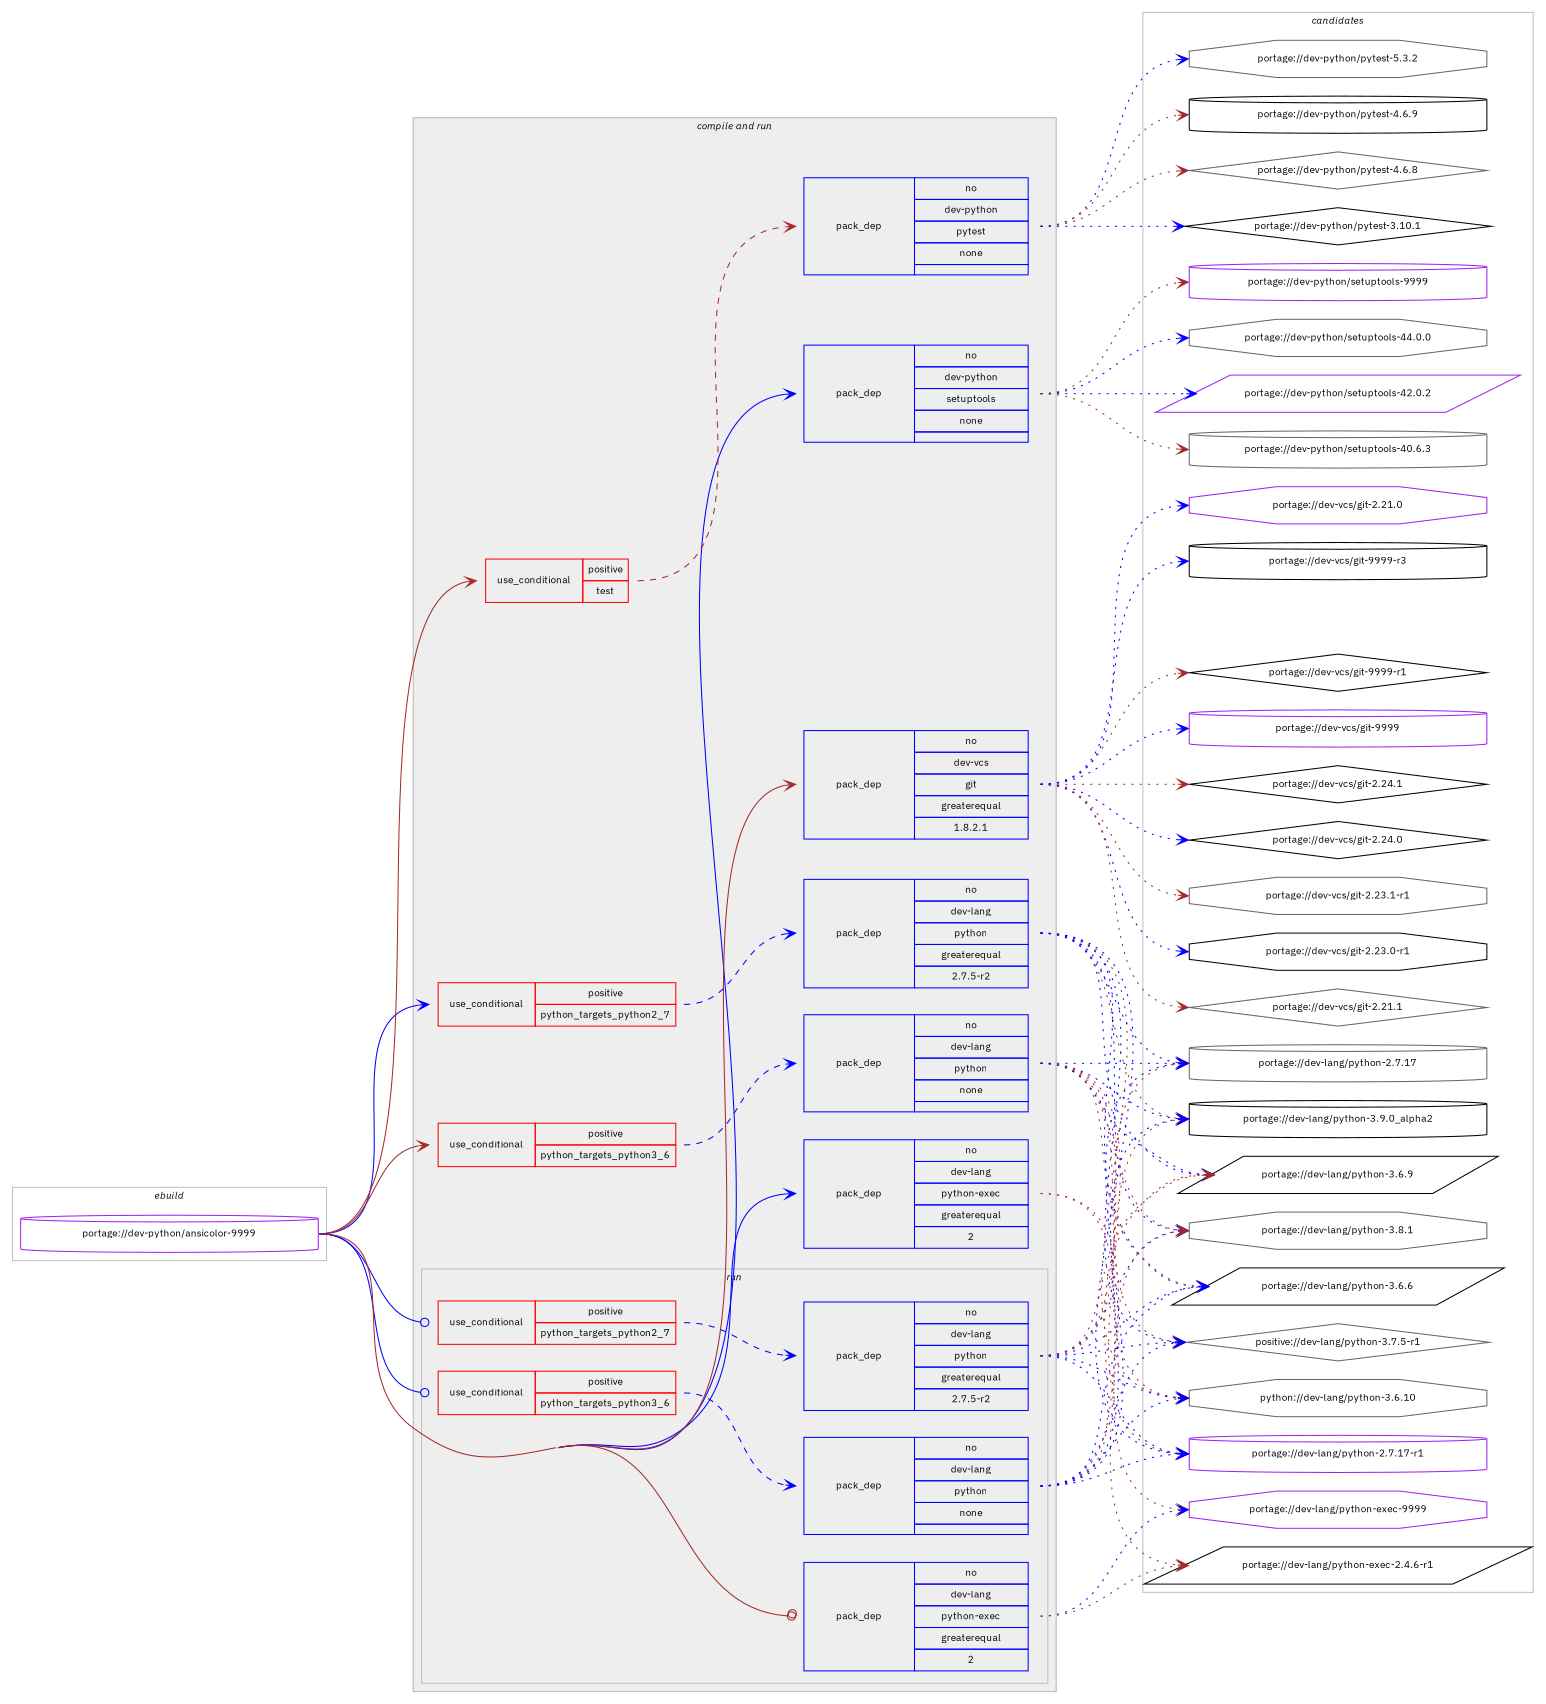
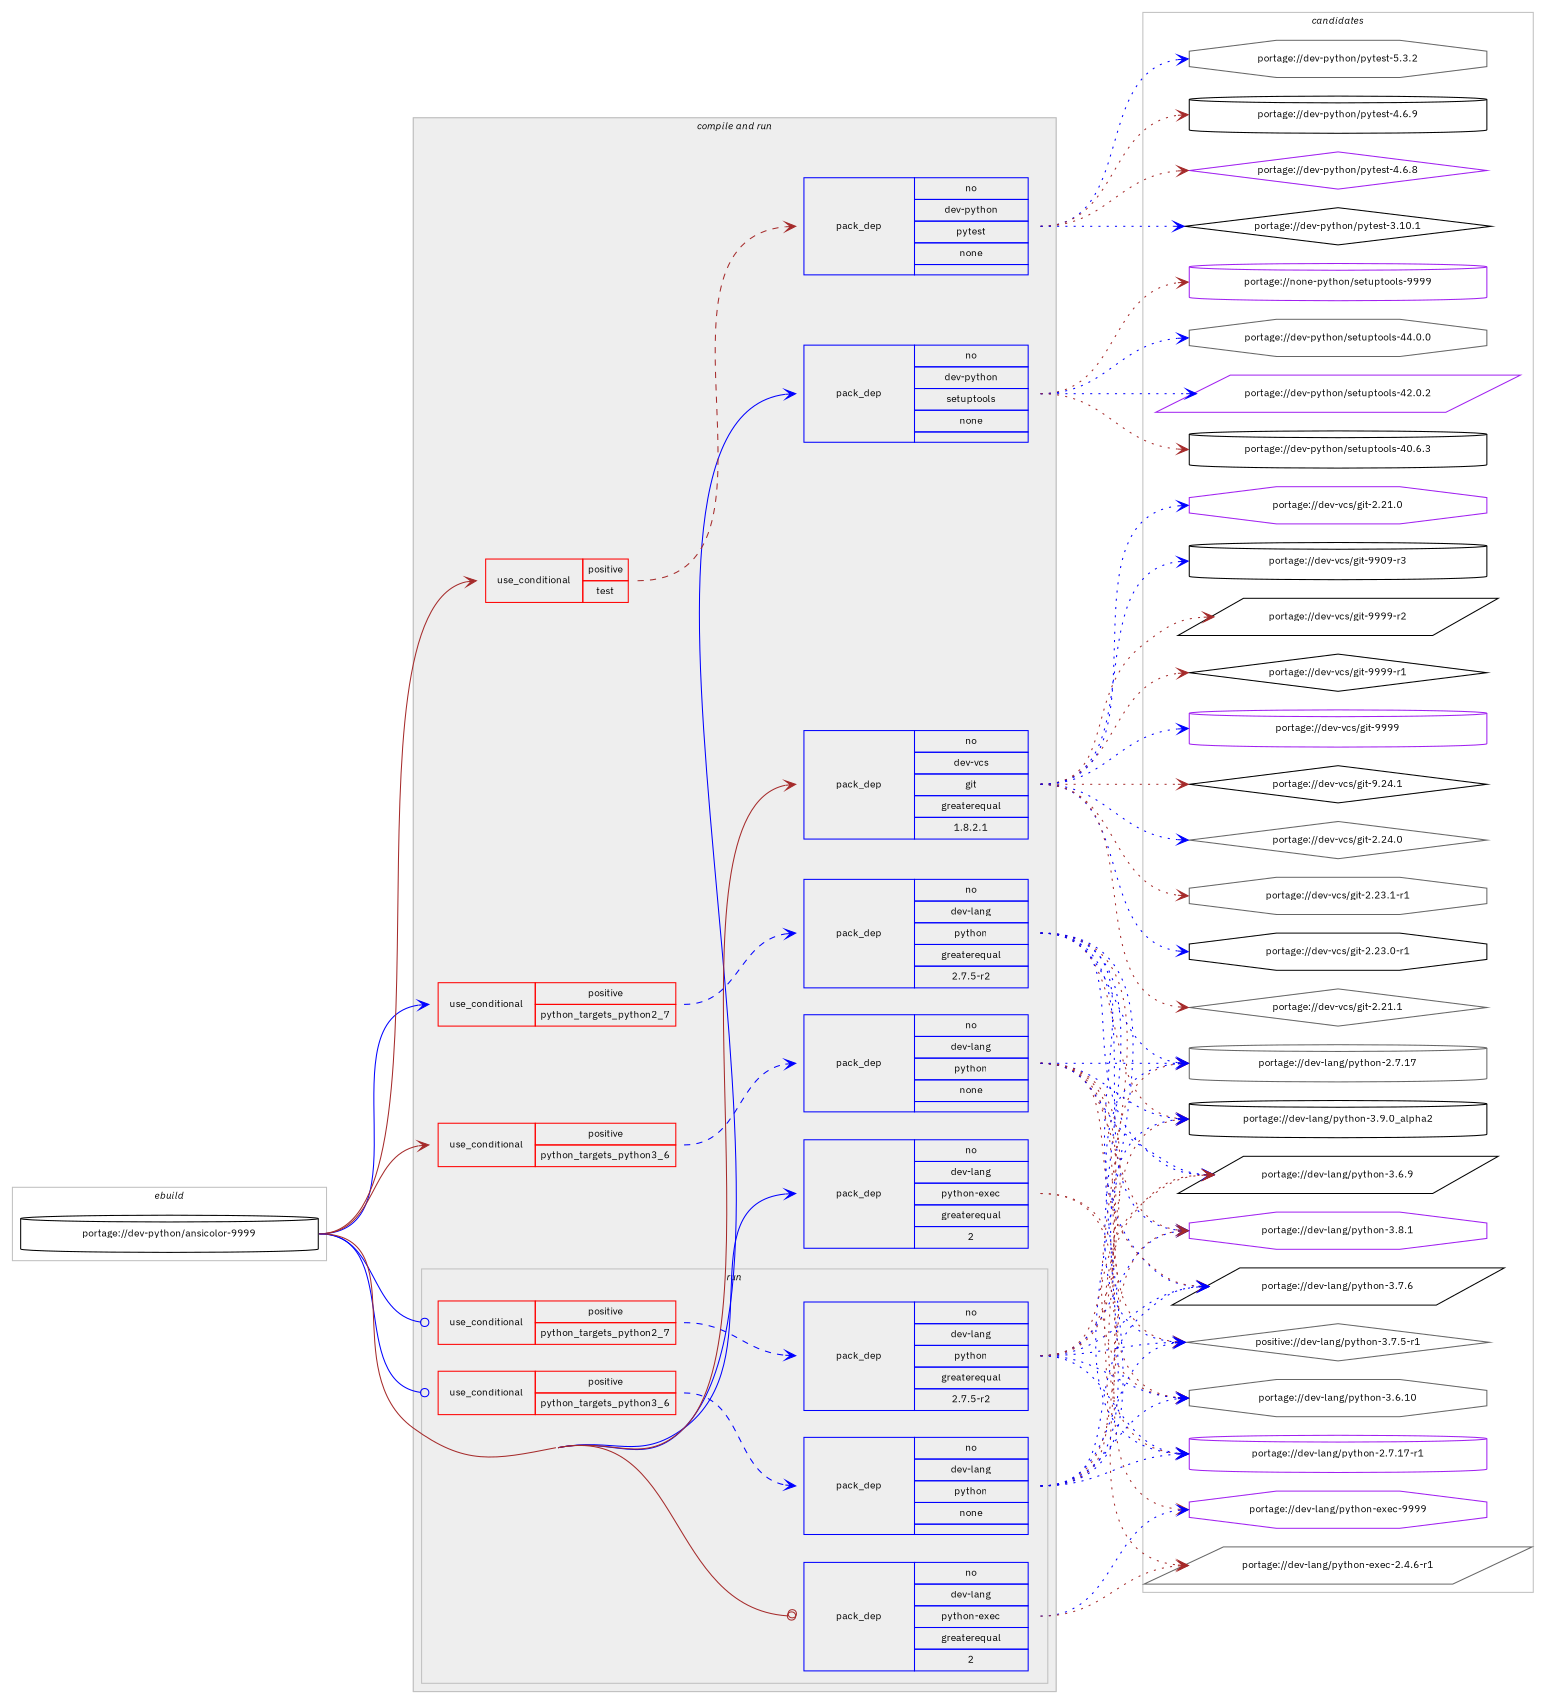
(1338, 171) -> (1338, 171)
(1338, 282) -> (1338, 282)
(1338, 450) -> (1338, 450)
(1338, 561) -> (1338, 561)
none -> (1338, 617)
(1338, 784) -> (1338, 784)
(1338, 840) -> (1338, 840)
(1338, 1231) -> (1338, 1231)
(169, 1234) -> (169, 1234)
(1338, 1287) -> (1338, 1287)
(1338, 1398) -> (1338, 1398)
(1338, 1566) -> (1338, 1566)
